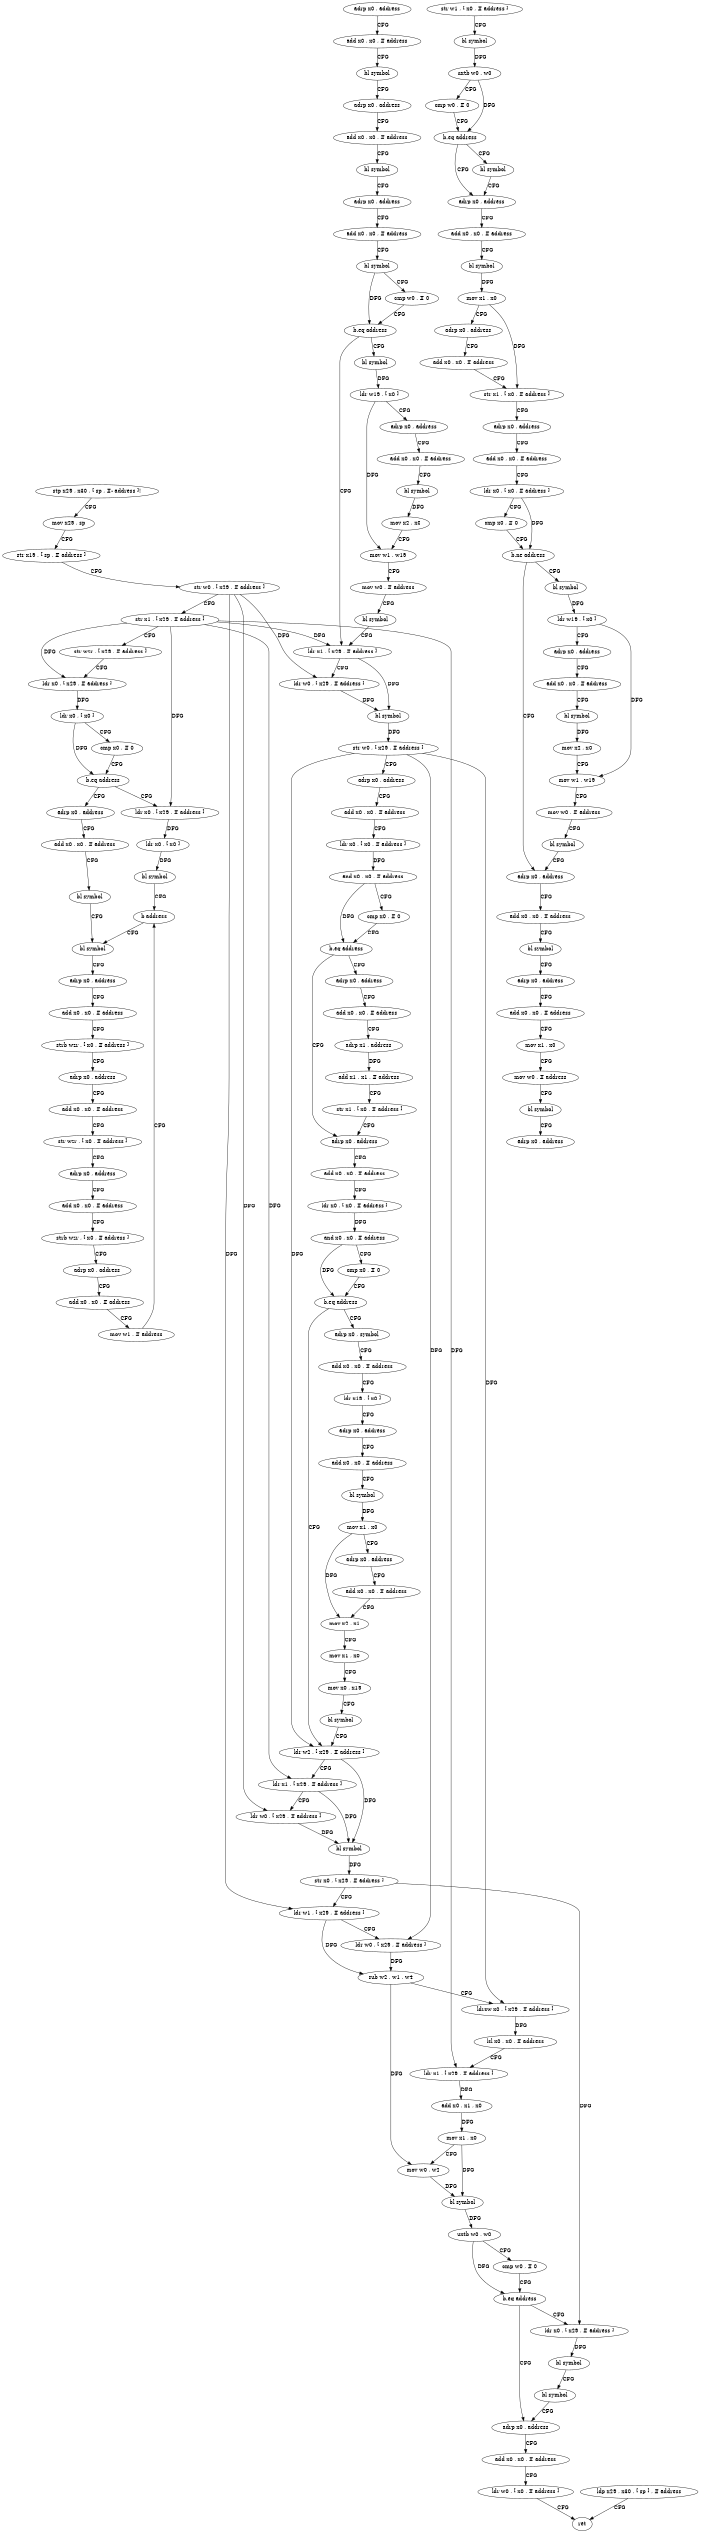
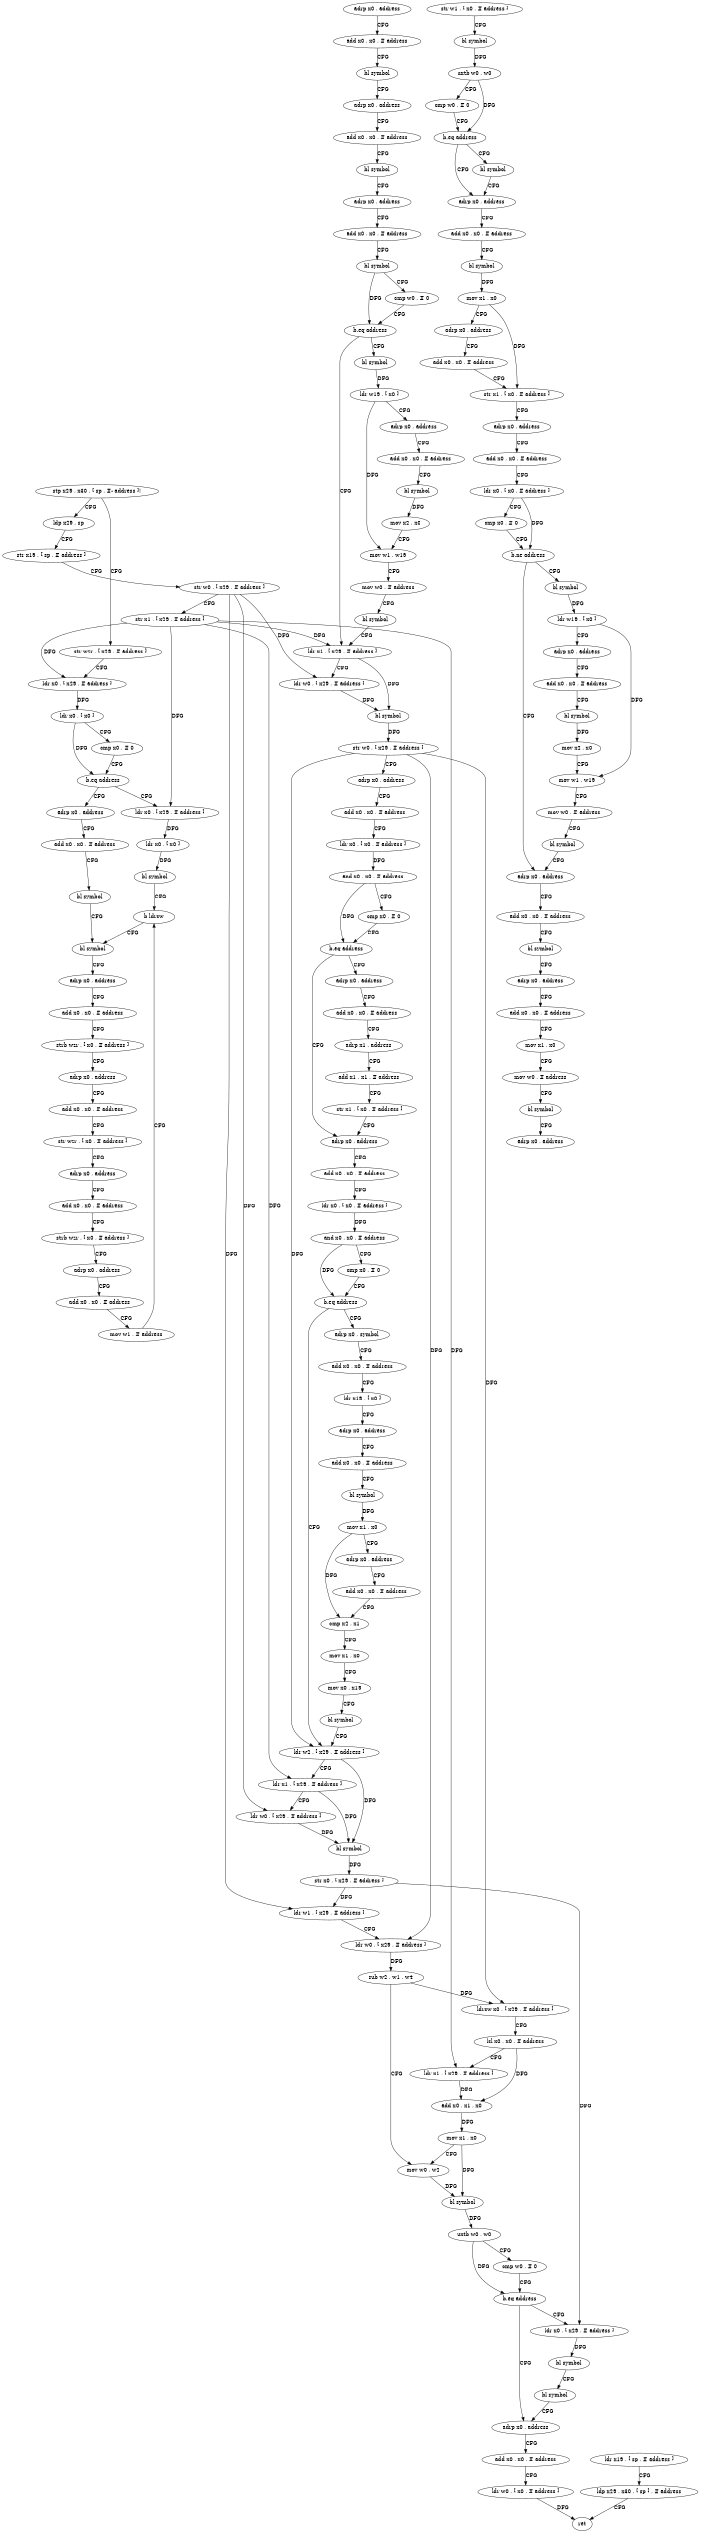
(69, 524) -> (69, 524)
(142, 635) -> (110, 569)
(154, 917) -> (154, 917)
(375, 1062) -> (375, 1062)
(345, 1624) -> (345, 1624)
(347, 1897) -> (347, 1897)
(328, 1955) -> none
(467, 1994) -> (467, 1994)
(521, 2026) -> (521, 2026)
(397, 2074) -> (397, 2074)
none -> (511, 2081)
none -> (639, 2460)
(563, 2508) -> (563, 2508)
